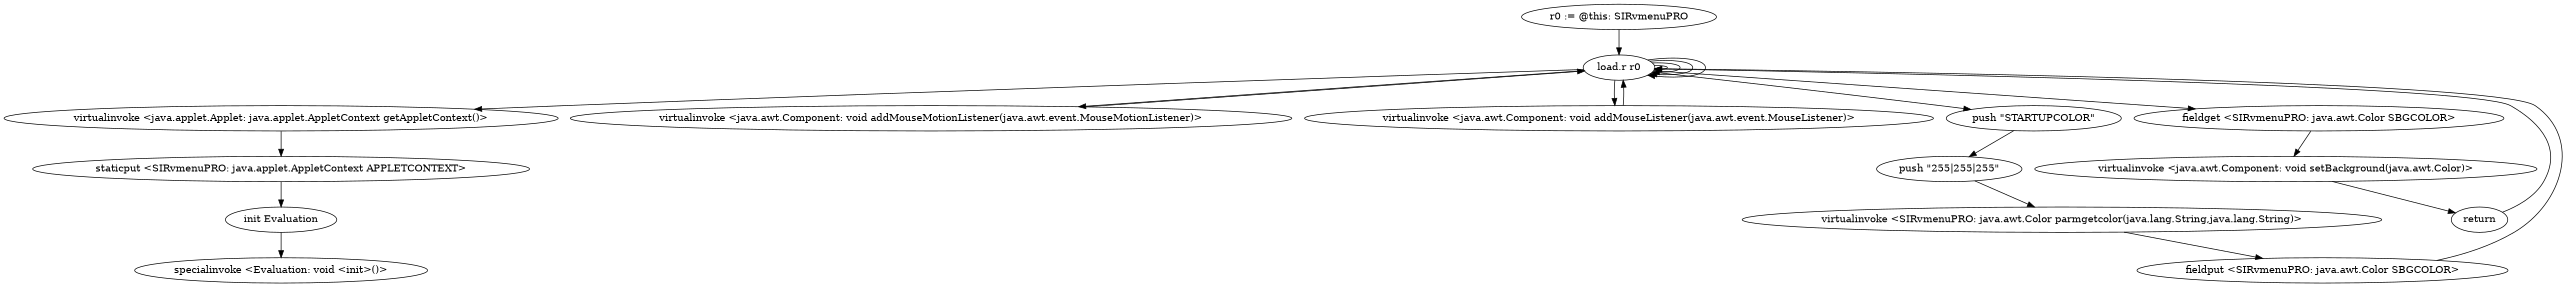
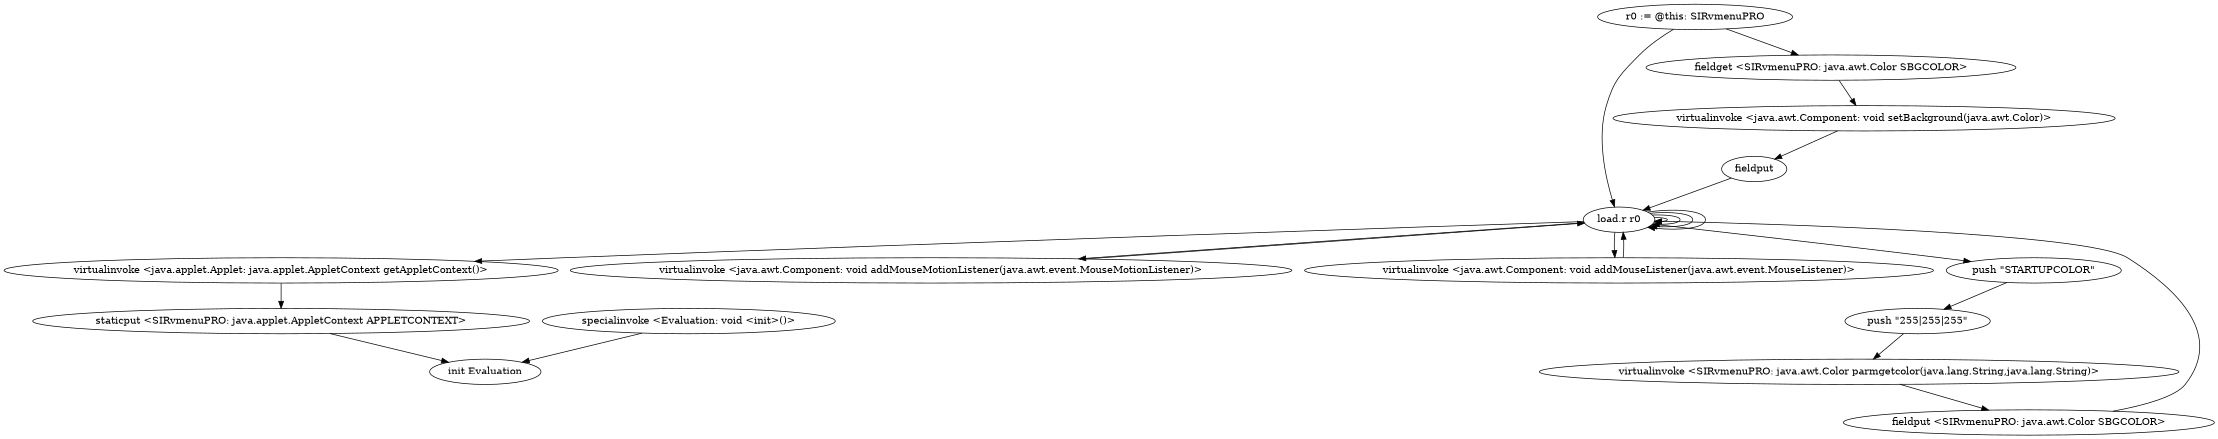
(1921, 90) -> (1759, 41)
(2480, 220) -> (1754, 169)
(281, 242) -> (585, 347)
